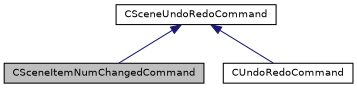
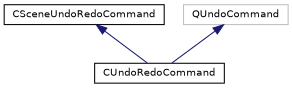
none -> (236, 15)
(104, 73) -> none
